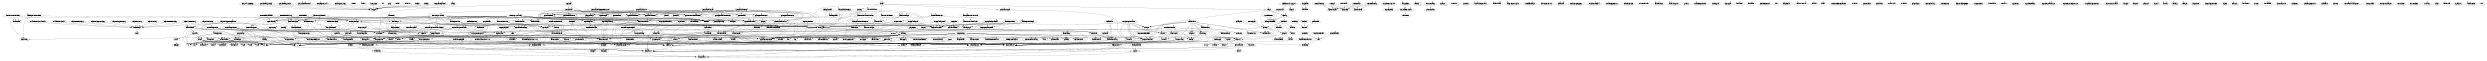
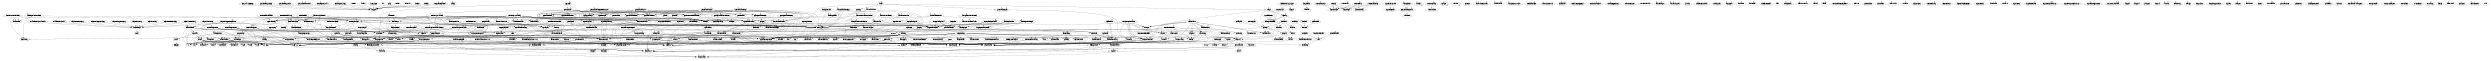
(2175, 4) -> (2177, 4)
(904, 16) -> (904, 16)
